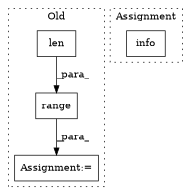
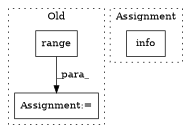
(57, 44) -> none
